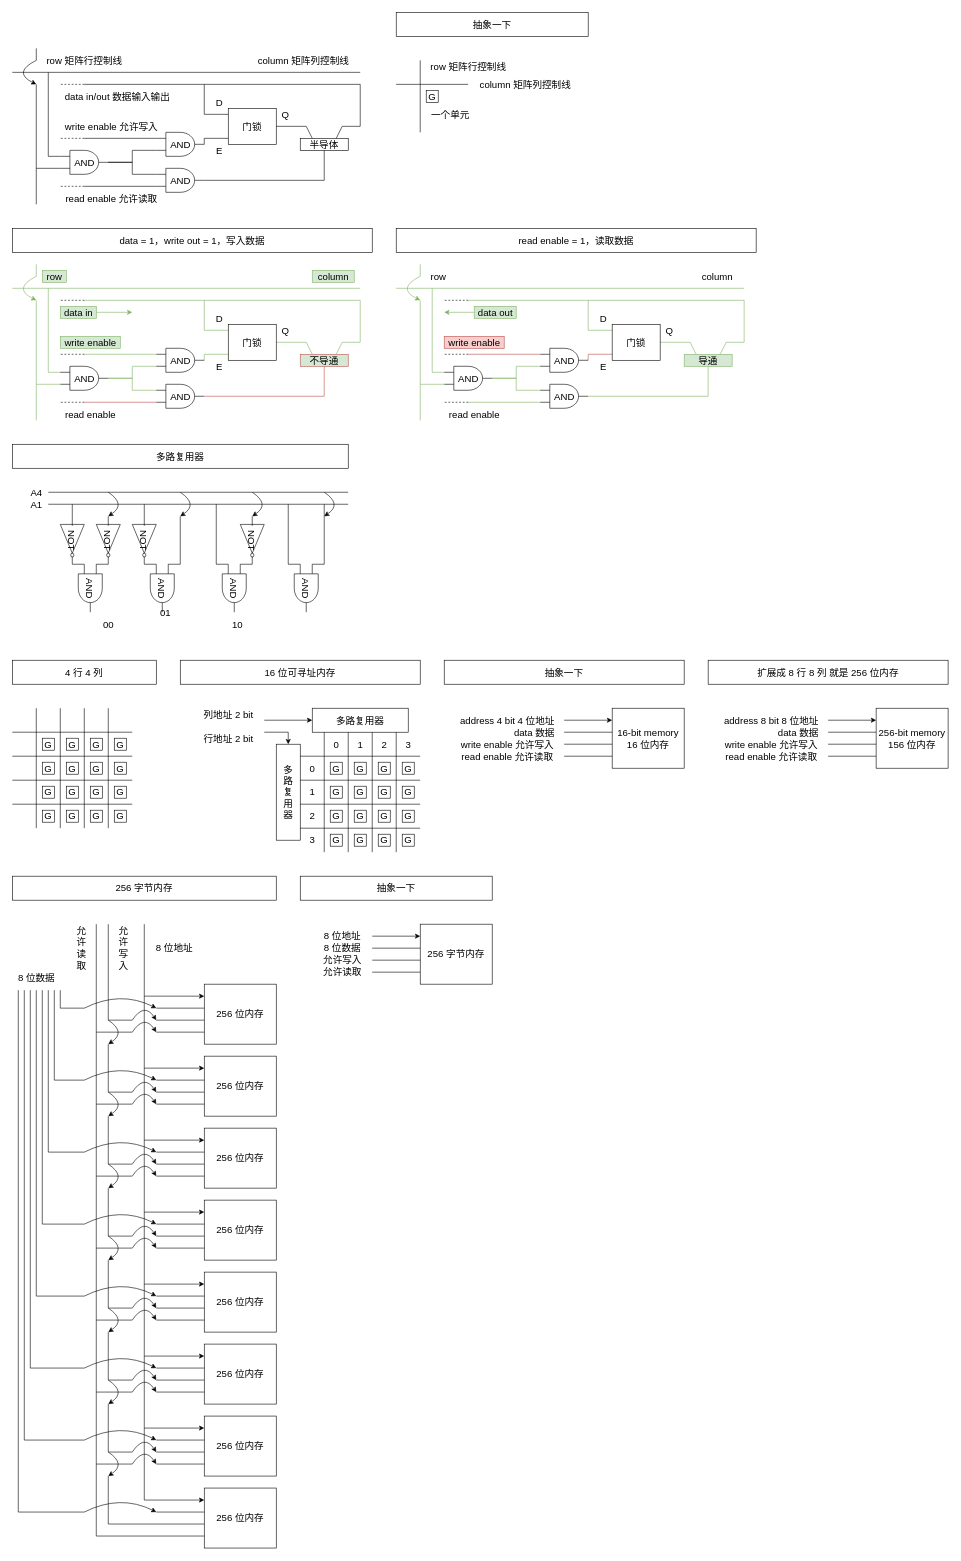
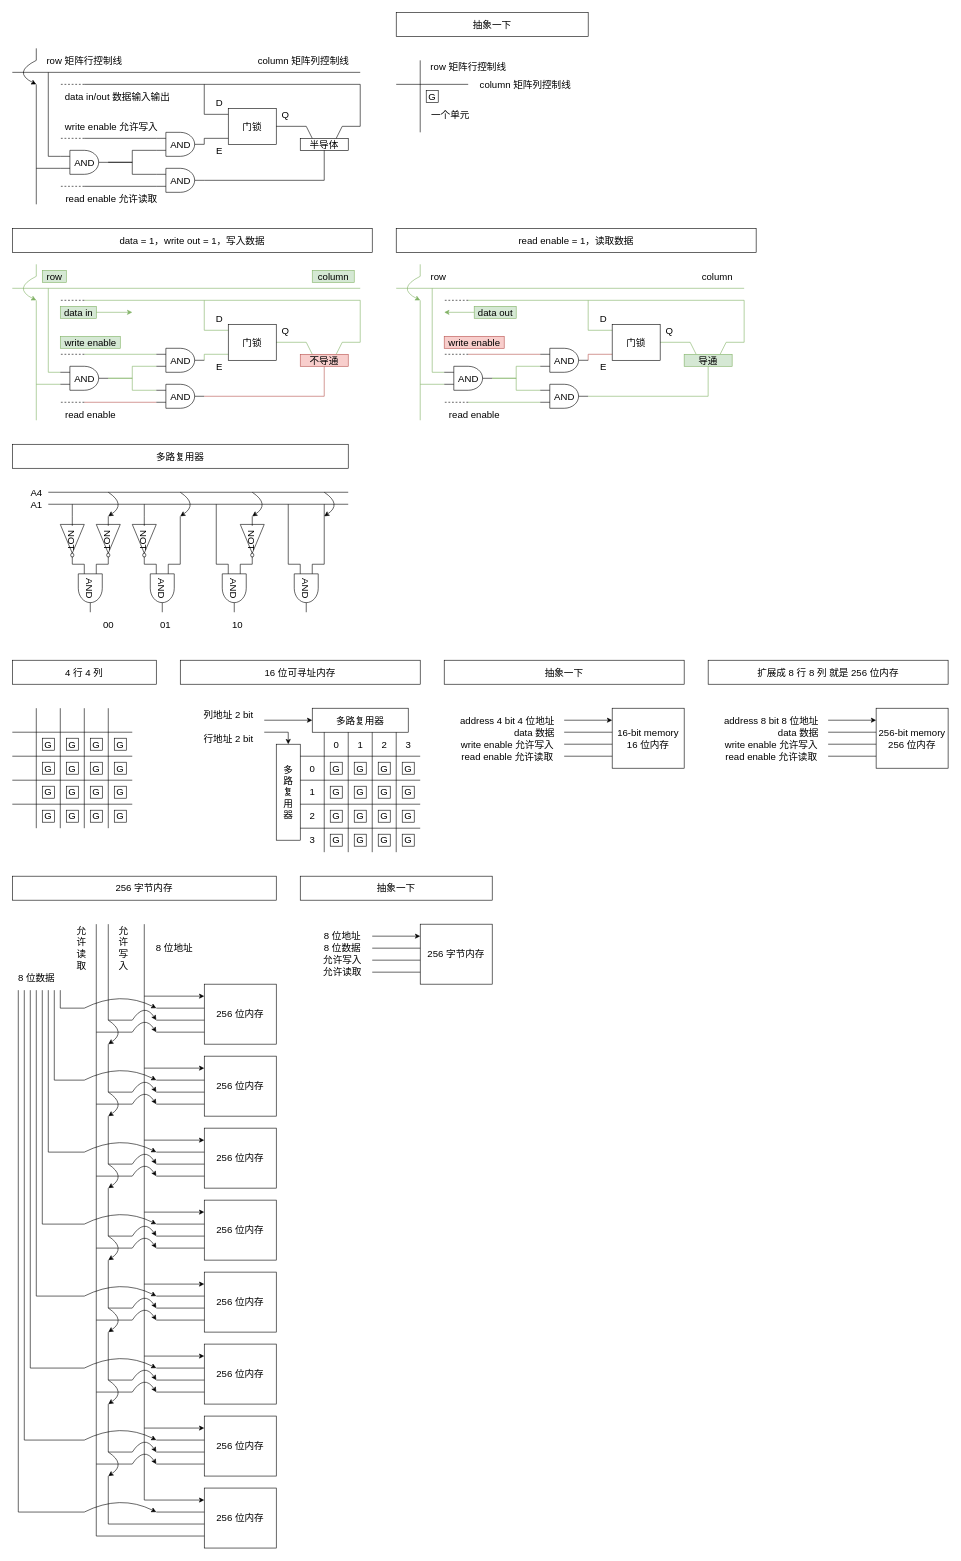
(324, 360) -> (324, 360)
(165, 612) -> (165, 624)
(912, 738) -> (912, 738)
